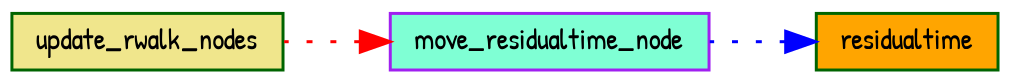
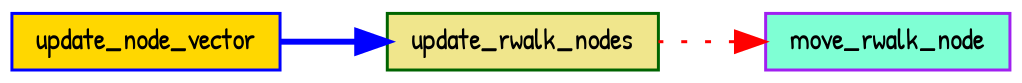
none -> (146, 42)
(550, 42) -> (888, 42)
(907, 42) -> none
